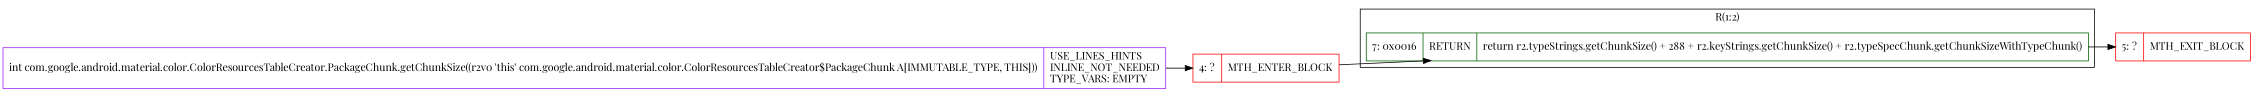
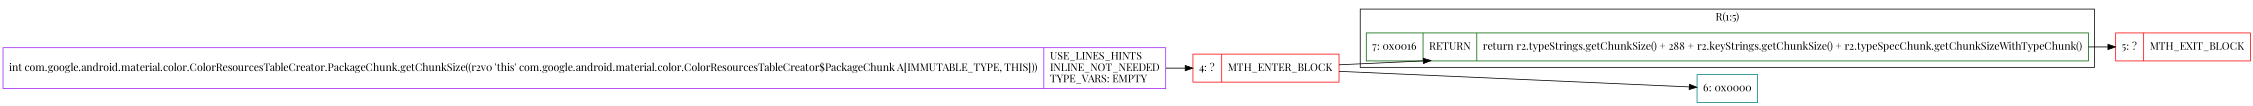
(1727, 18) -> (1727, 18)
none -> (1727, 89)
